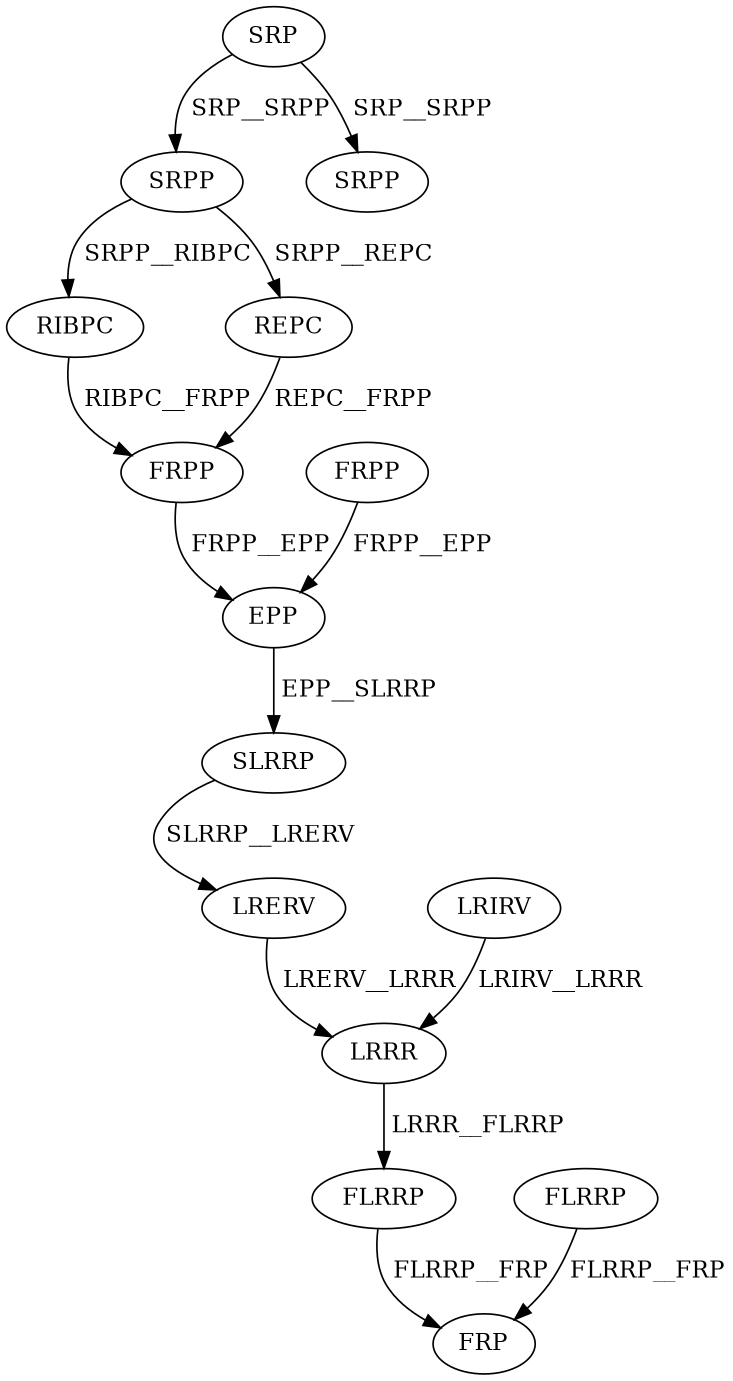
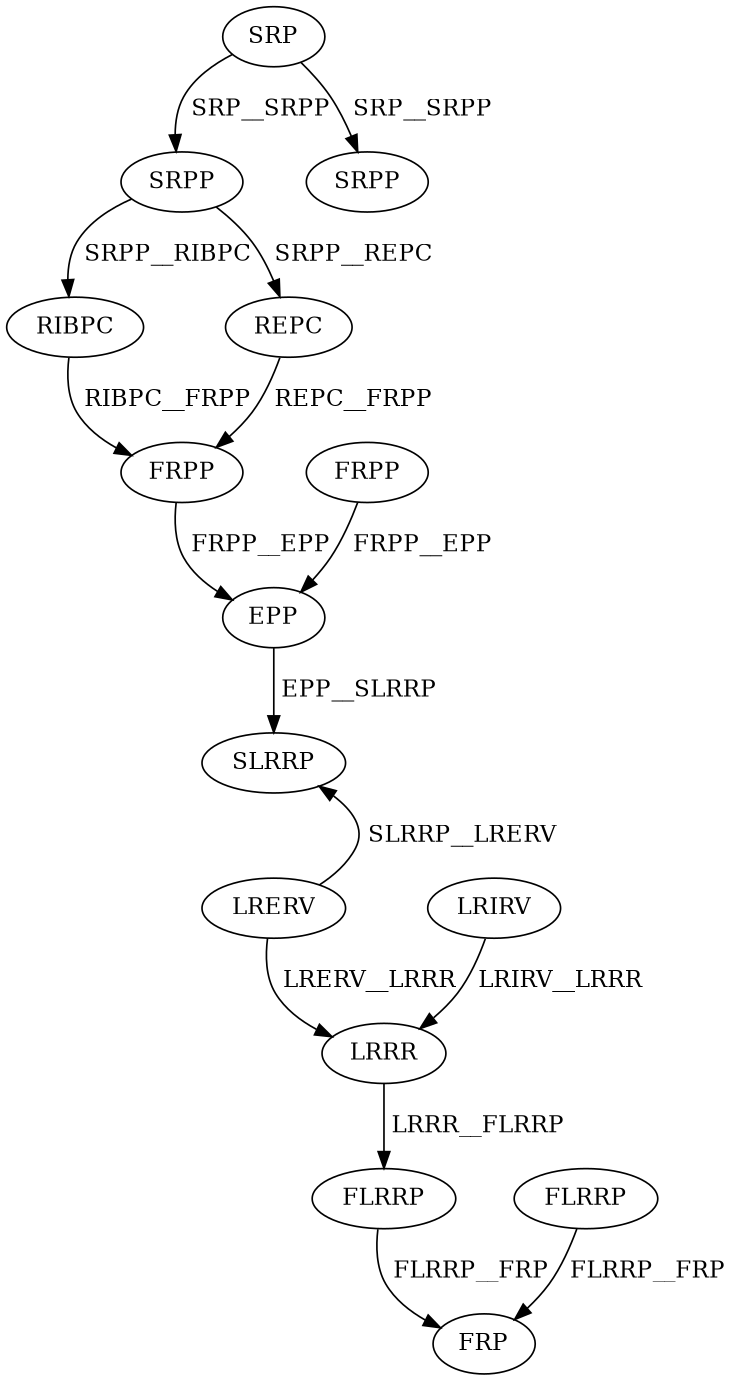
(156, 829) -> (357, 843)
